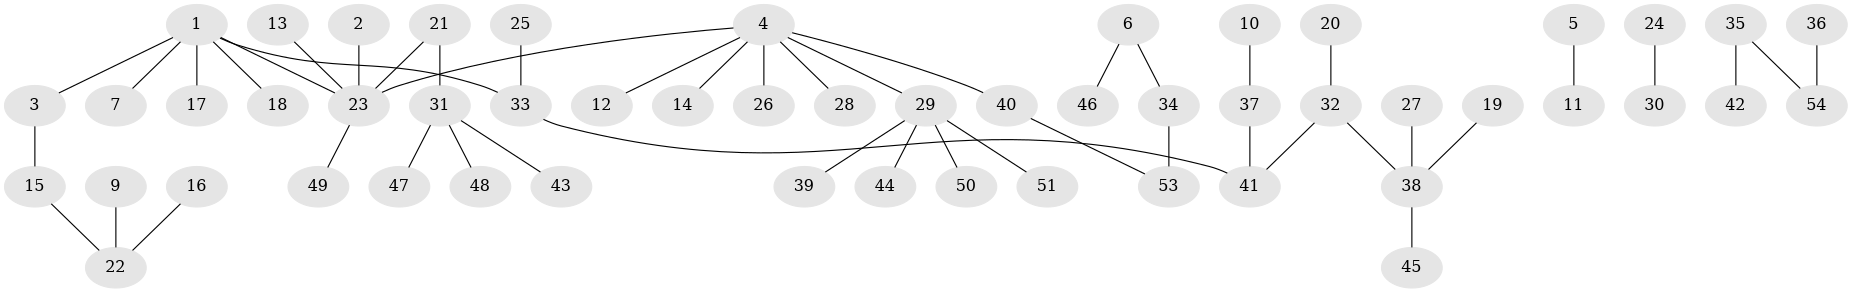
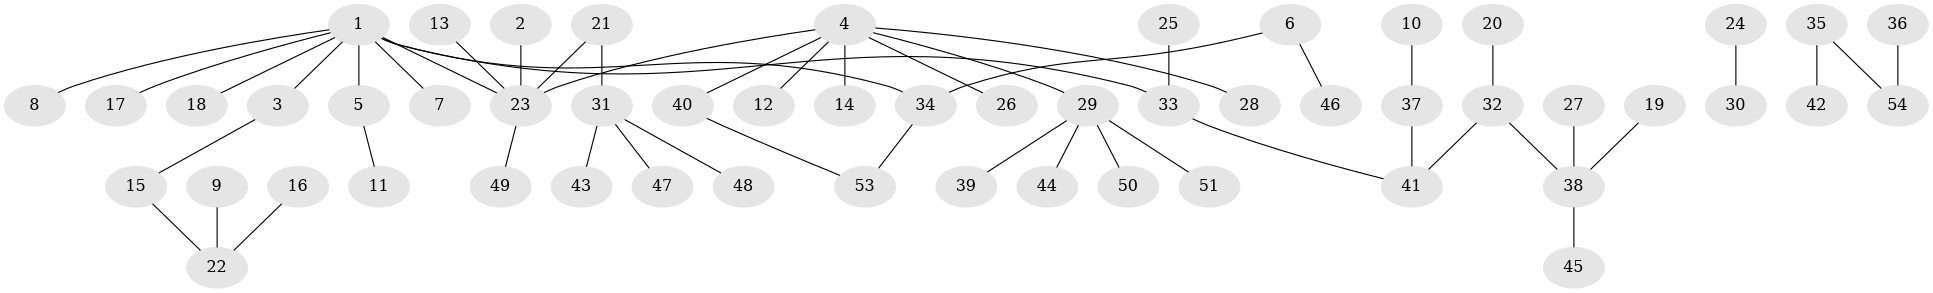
none -> (669, 64)
none -> (359, 65)
none -> (35, 106)
